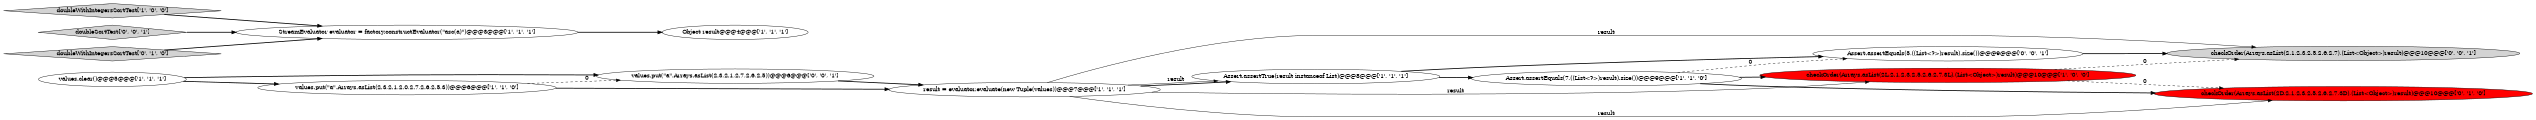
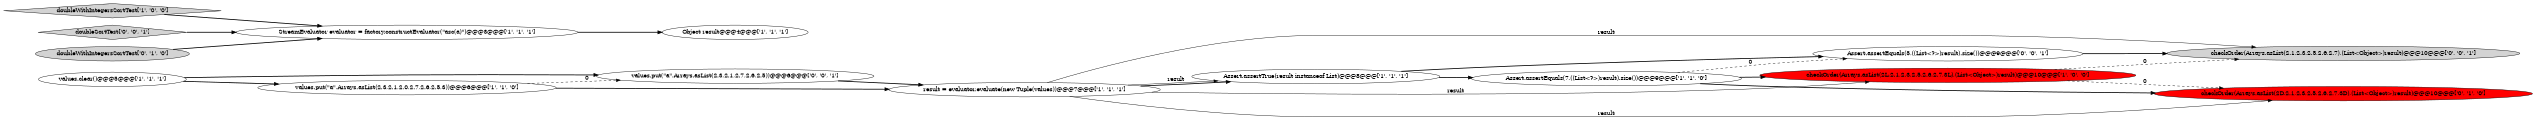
(112, 54) -> (112, 54)
